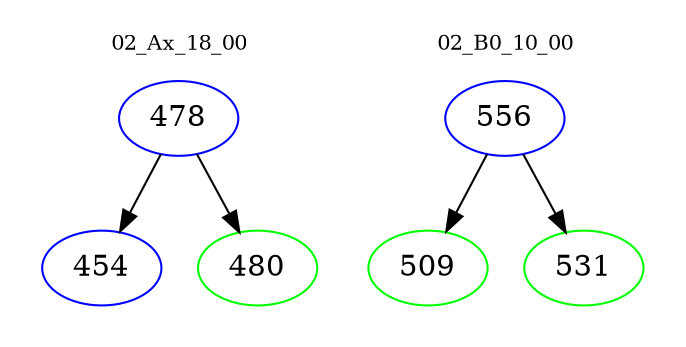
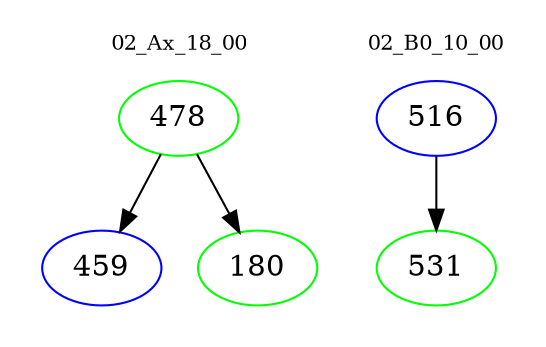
(179, 118) -> (179, 118)
(505, 118) -> (436, 118)
(102, 268) -> (102, 268)
(258, 268) -> (258, 268)
(428, 268) -> none
